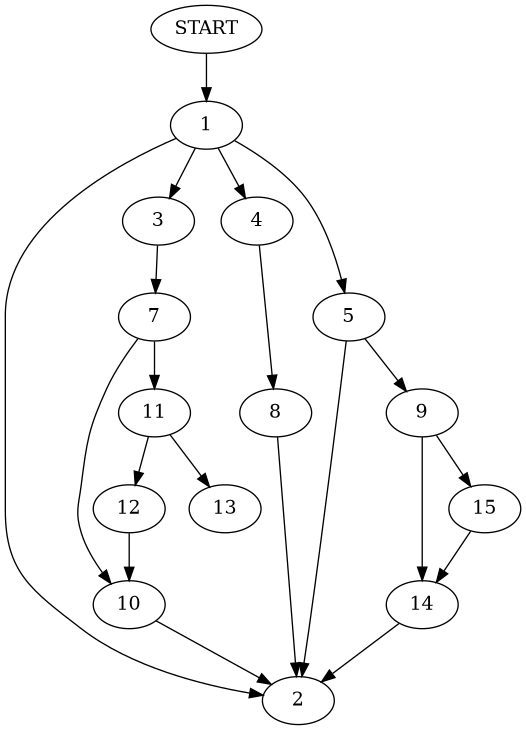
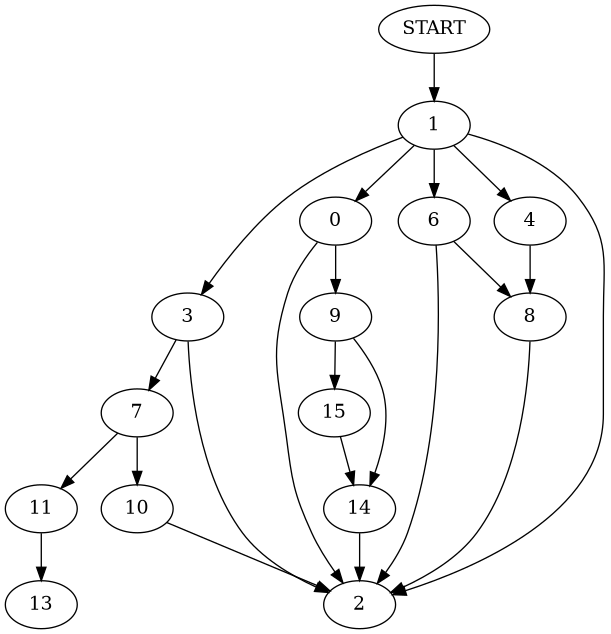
none -> (434, 221)
(349, 317) -> (336, 221)
none -> (216, 485)
(129, 509) -> none
